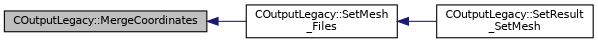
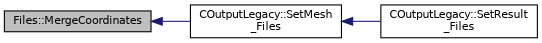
(106, 21) -> (78, 21)
(515, 21) -> (459, 21)
